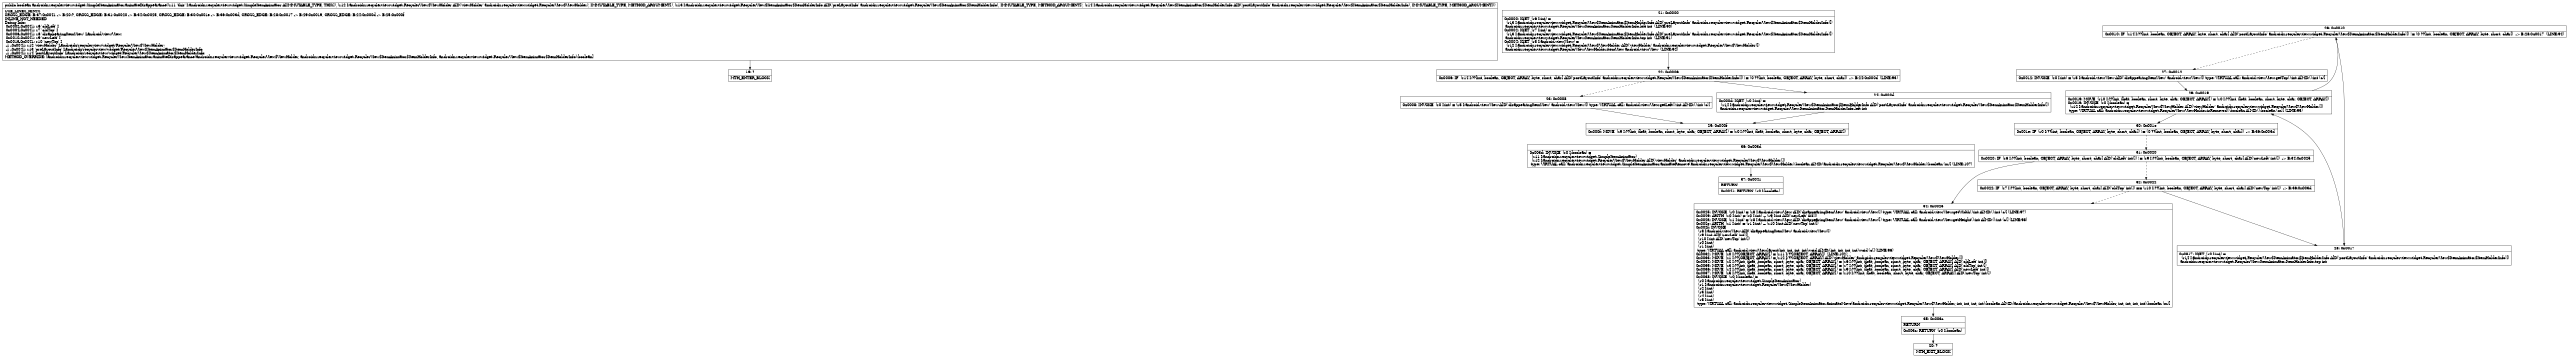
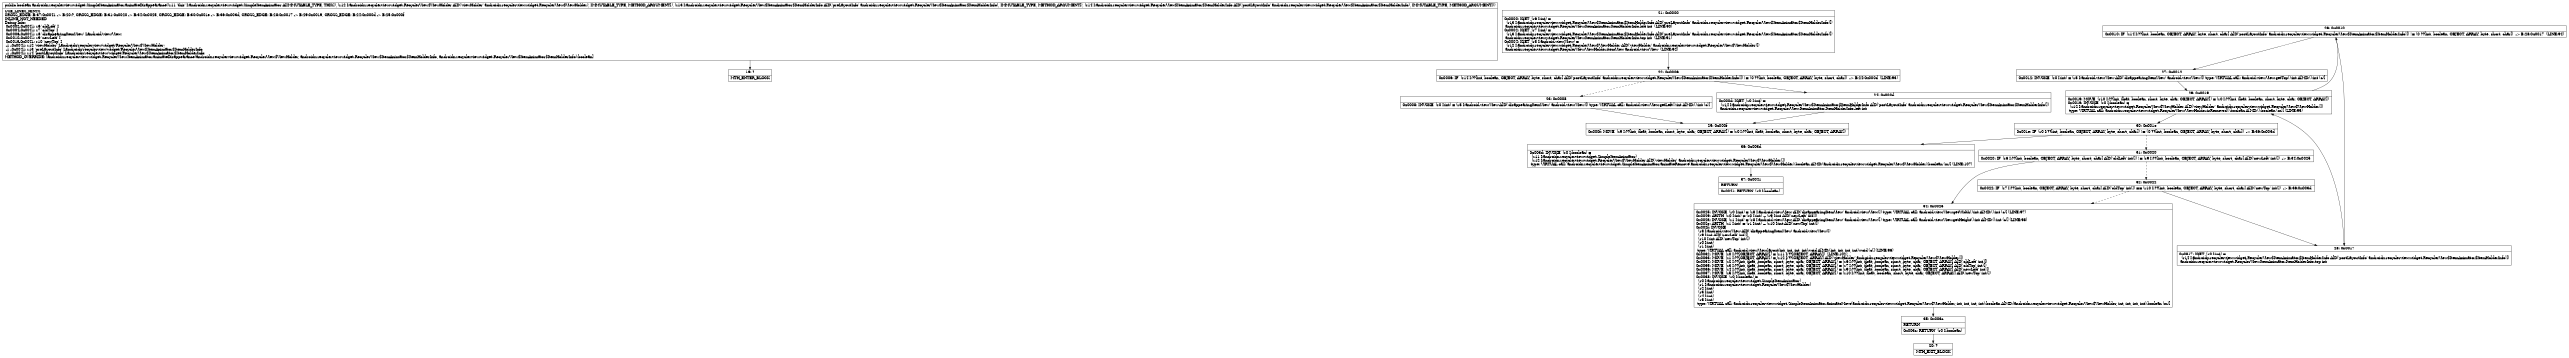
(2254, 53) -> (2254, 53)
none -> (1993, 140)
